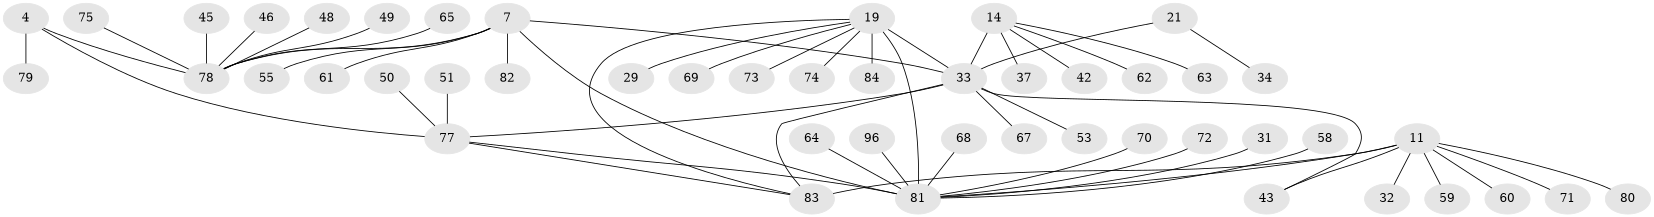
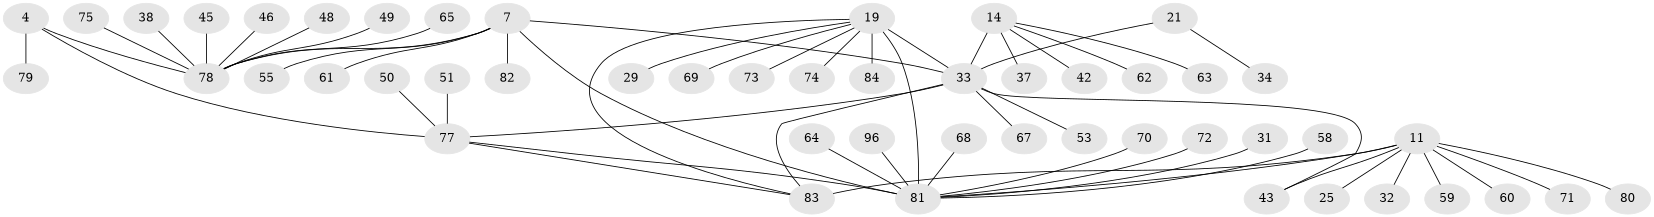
none -> (146, 18)
none -> (1327, 199)
